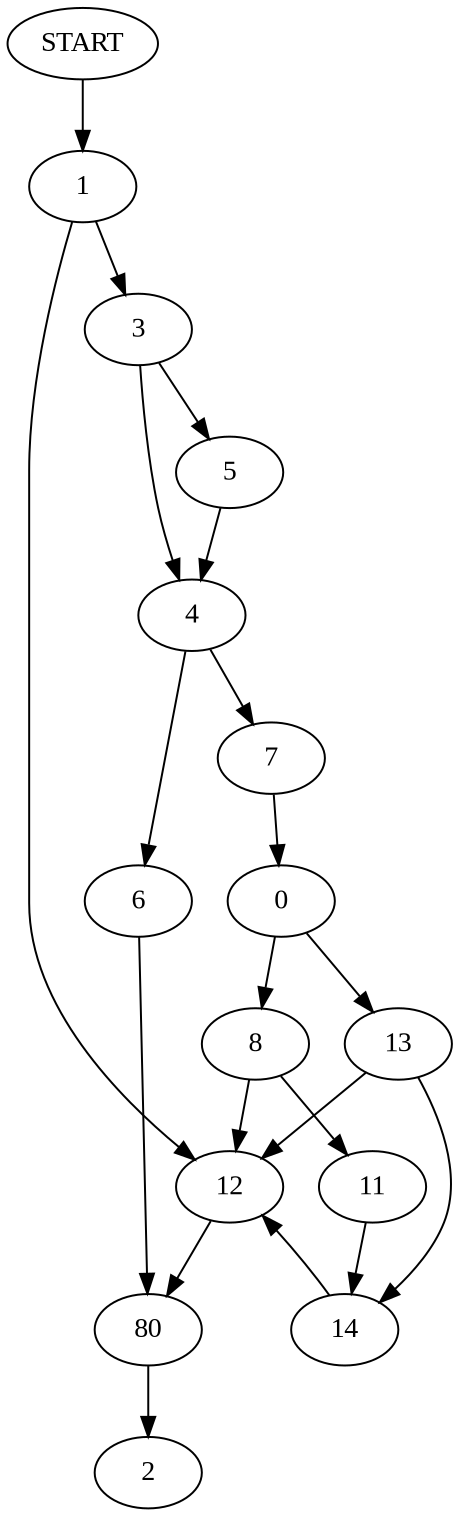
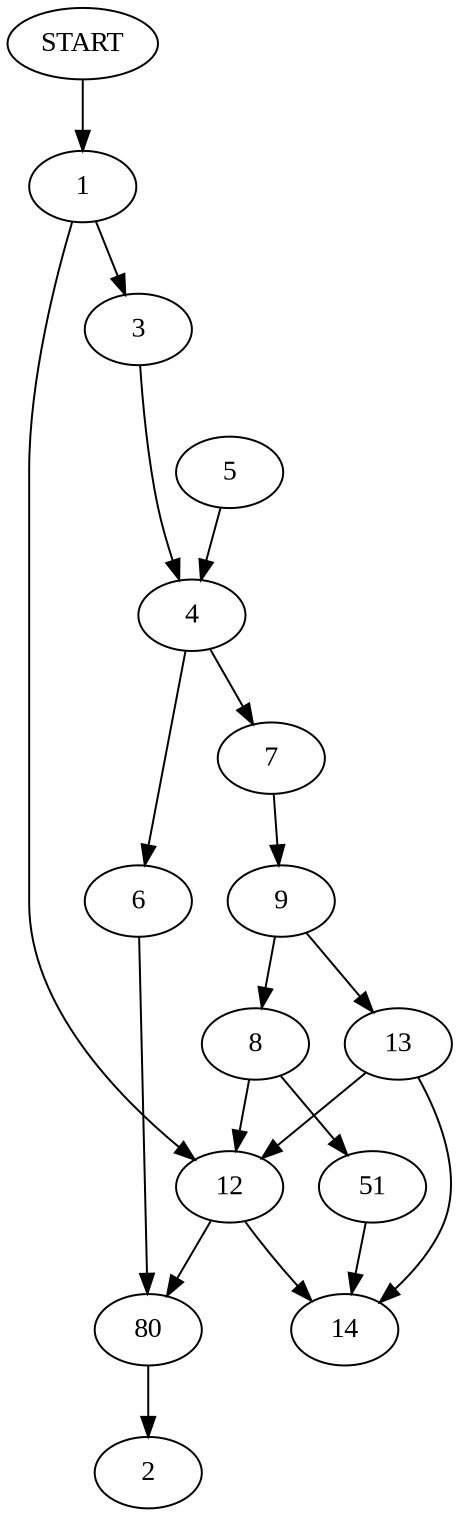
(178, 392) -> none
(281, 901) -> (281, 901)
(373, 1187) -> (373, 1187)
(304, 1262) -> (271, 1254)
